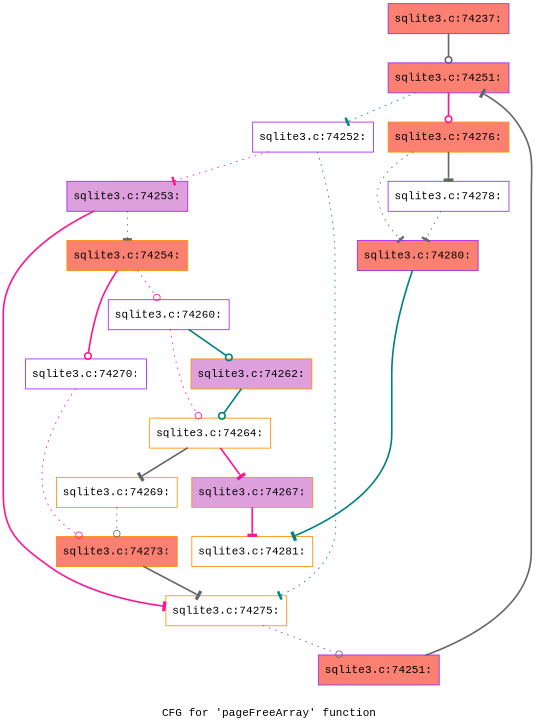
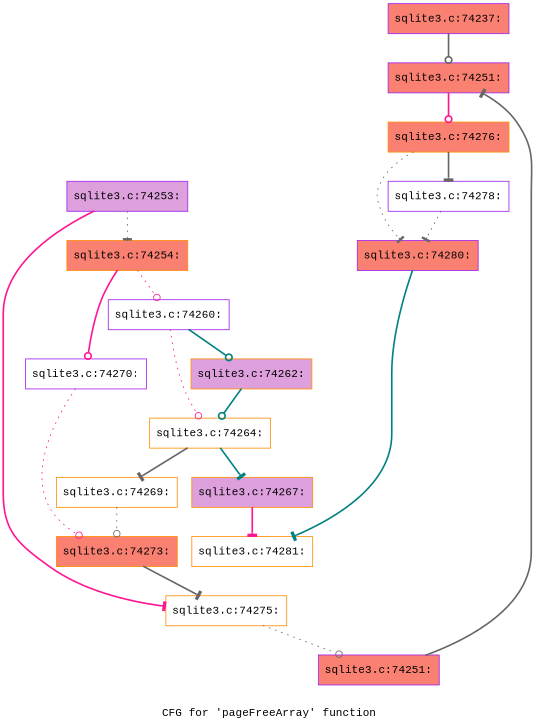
(313, 137) -> none
(230, 461) -> (230, 461)
